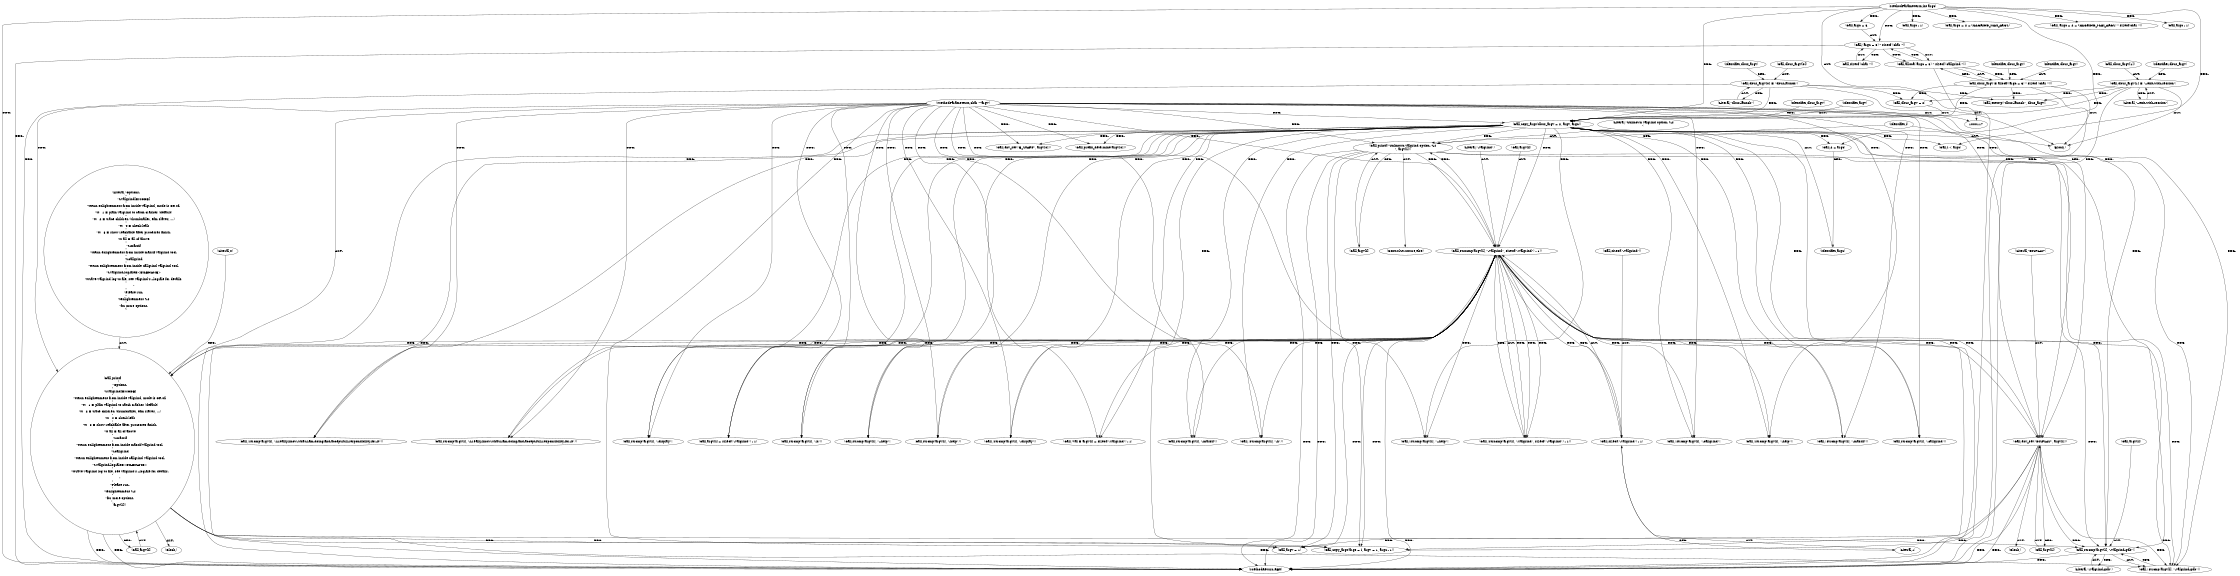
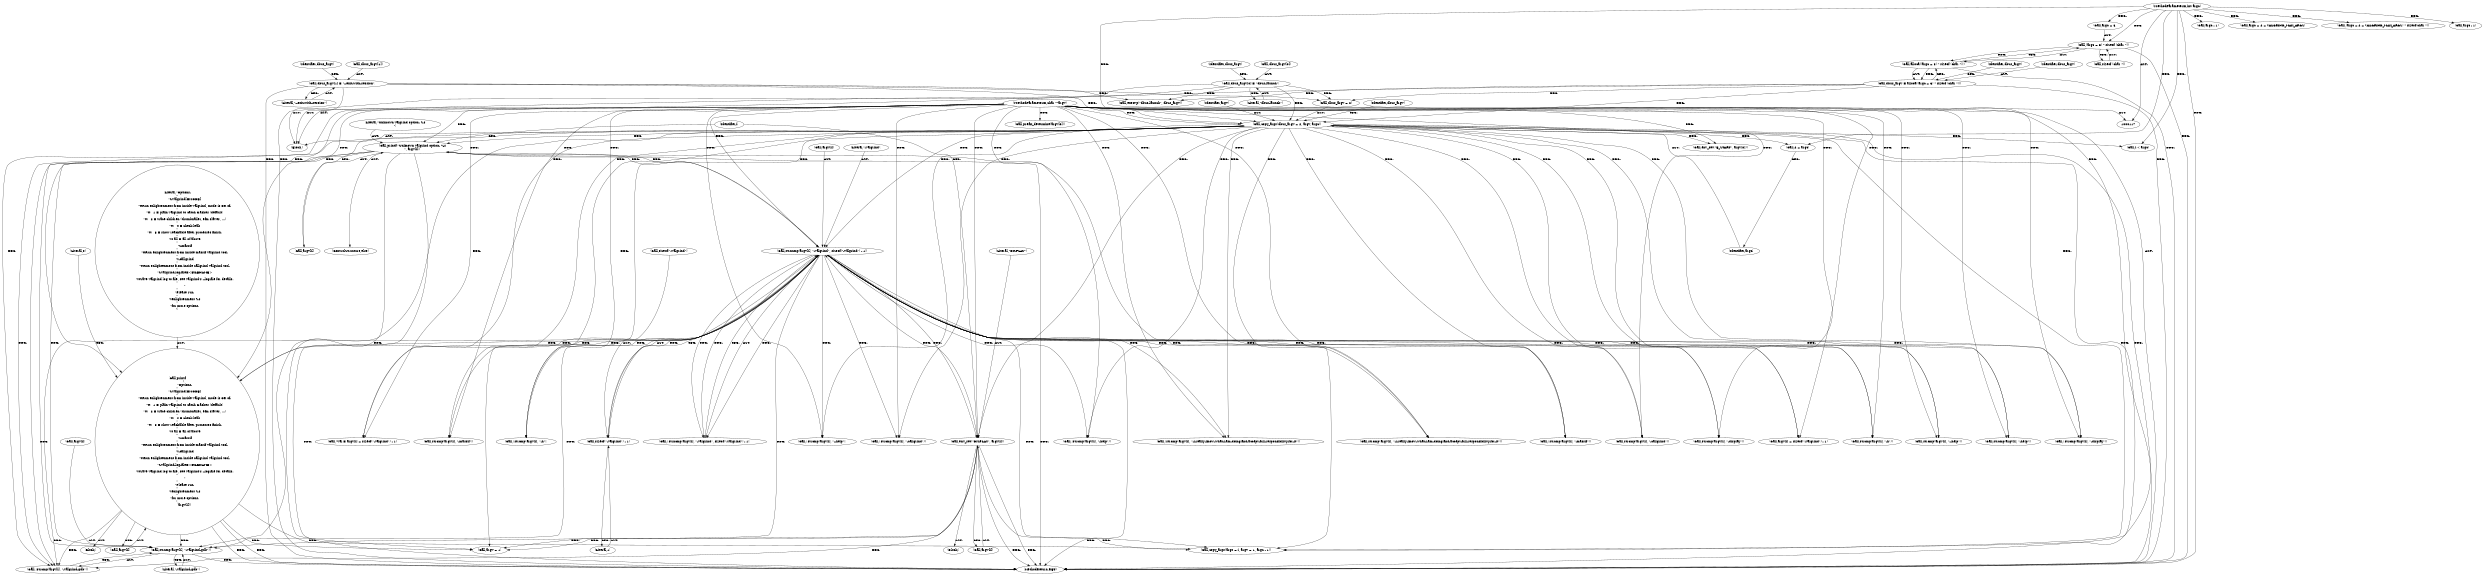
(1932, 64) -> (1934, 64)
(1302, 129) -> none
